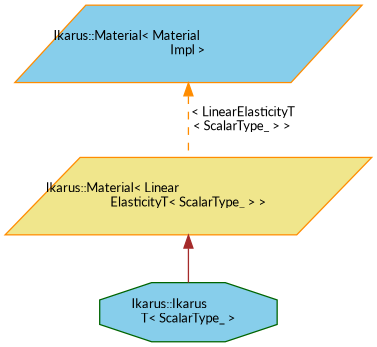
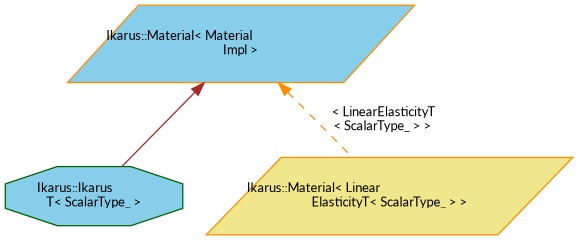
(188, 265) -> (158, 129)
